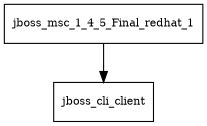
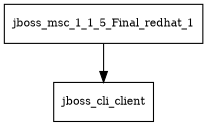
(104, 24) -> (104, 24)
